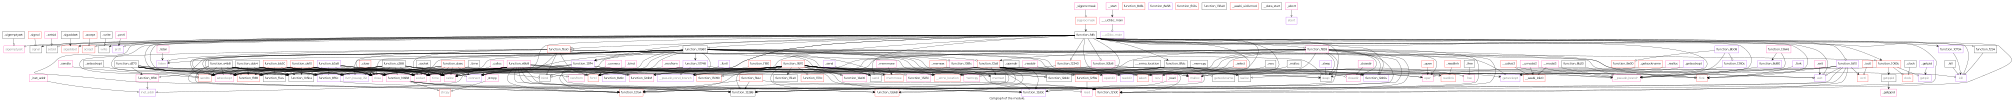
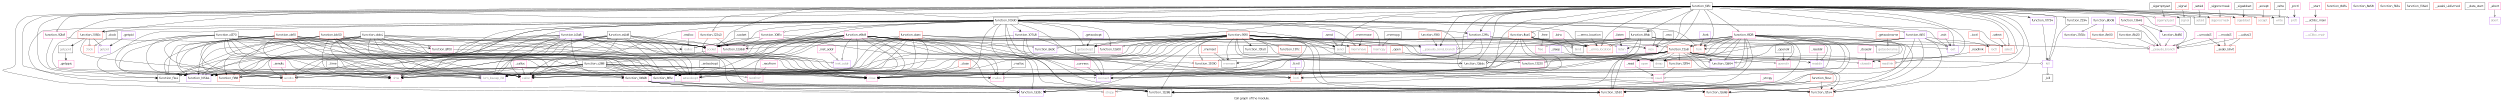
(1086, 27) -> (1960, 9)
(1955, 70) -> (2048, 70)
(406, 71) -> (657, 58)
(301, 78) -> (199, 78)
(1510, 78) -> (1085, 49)
(554, 90) -> (937, 52)
